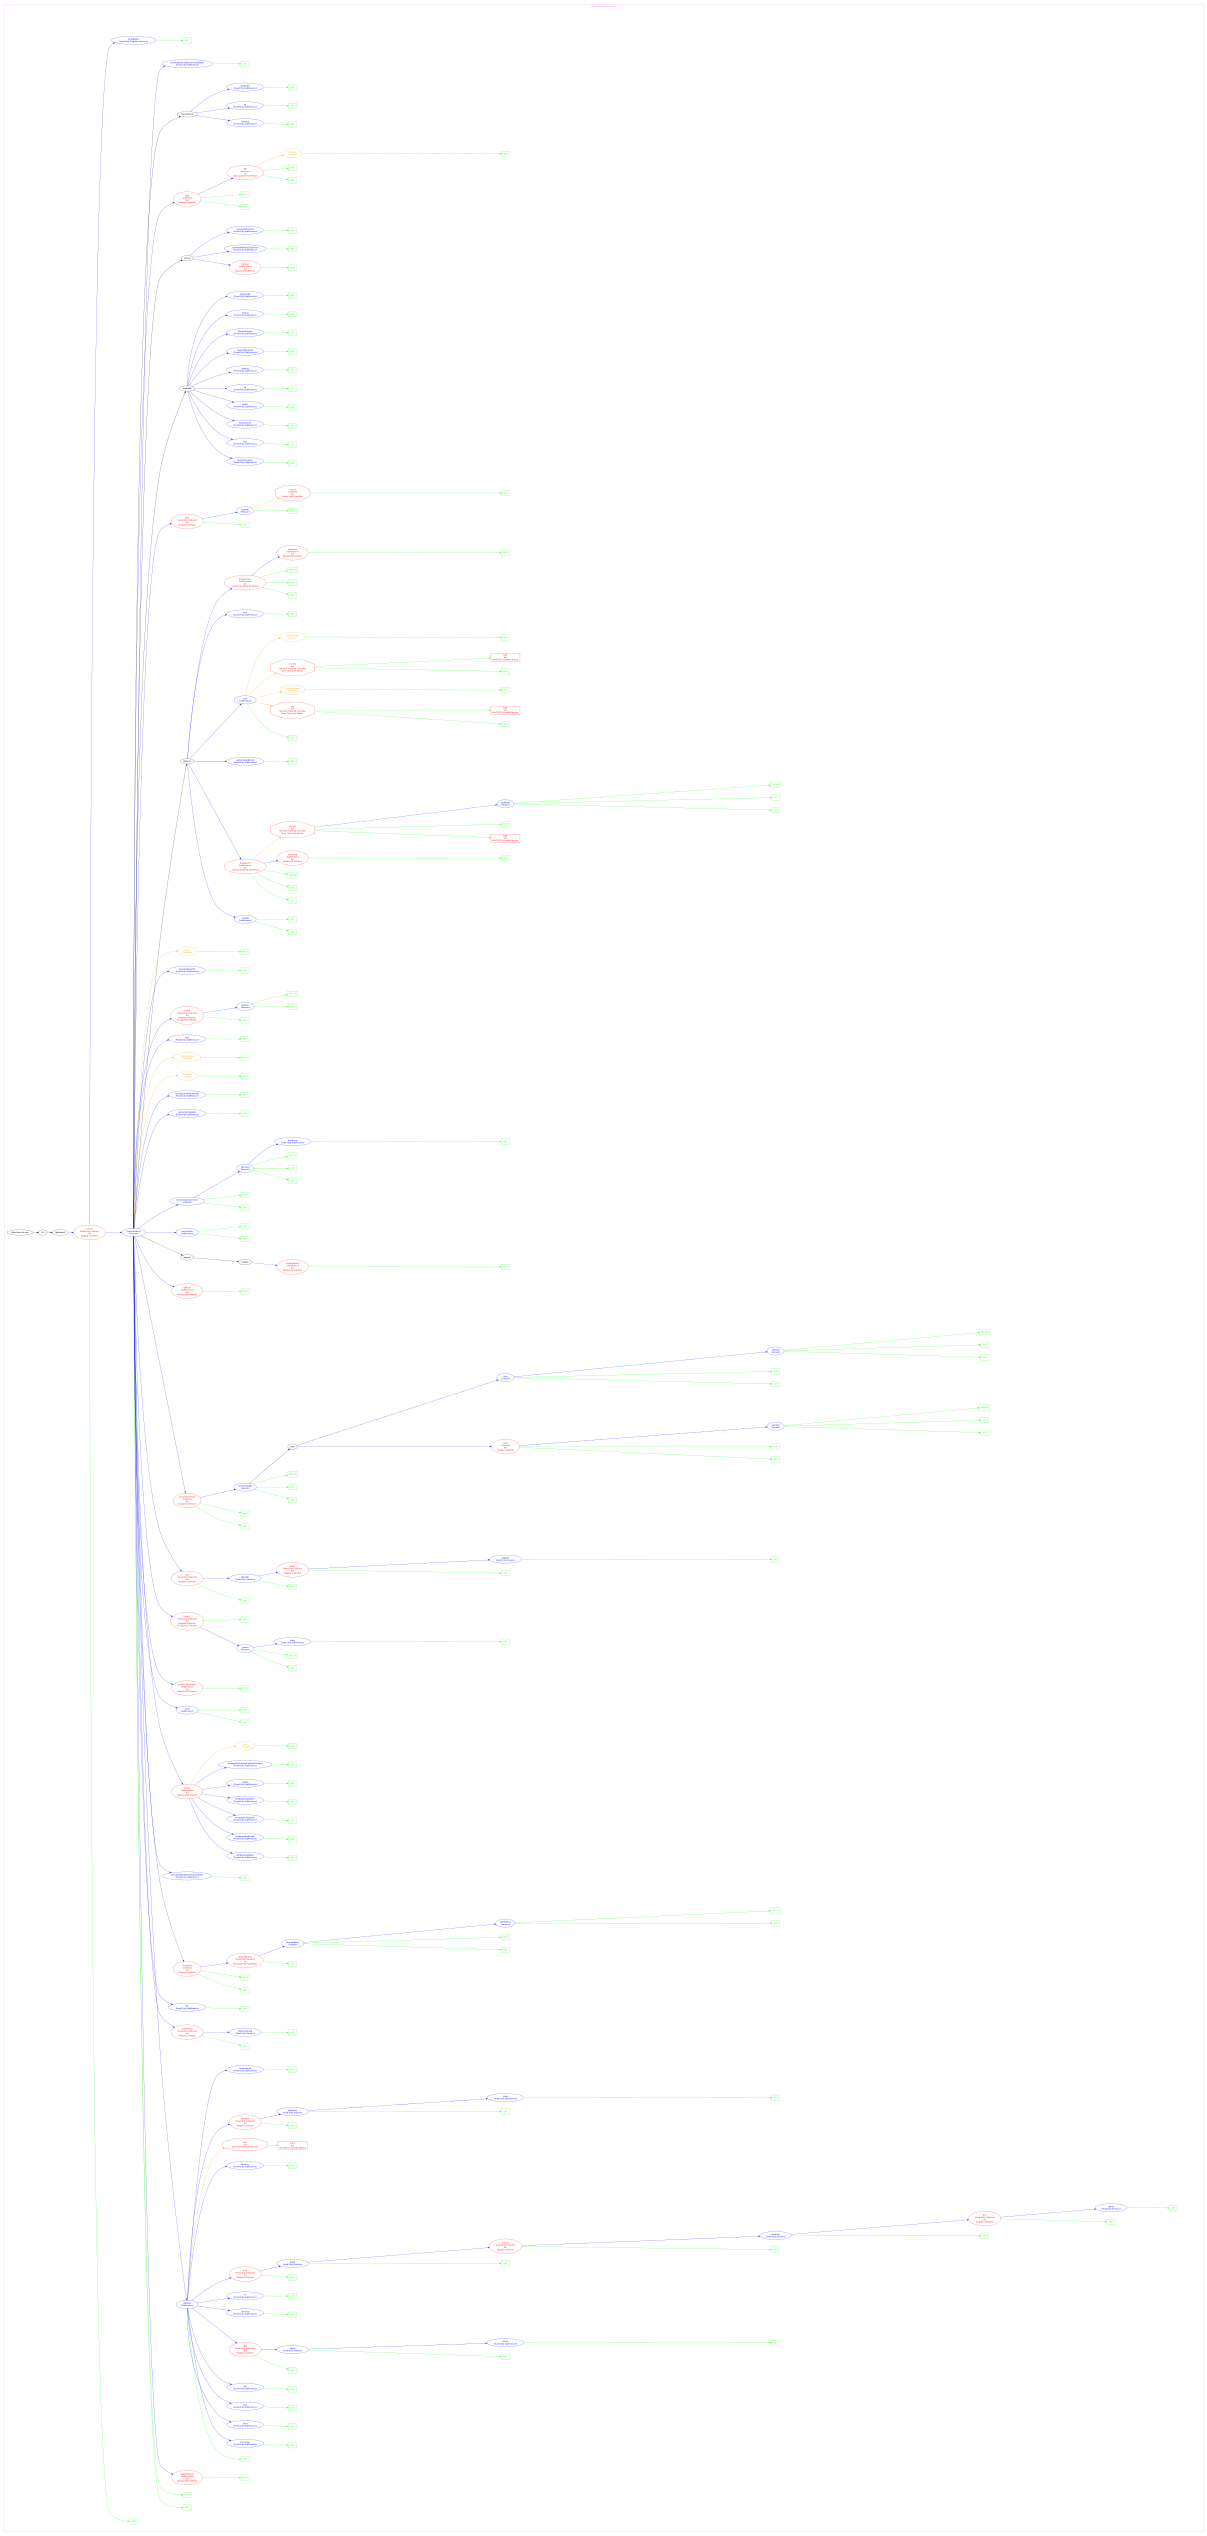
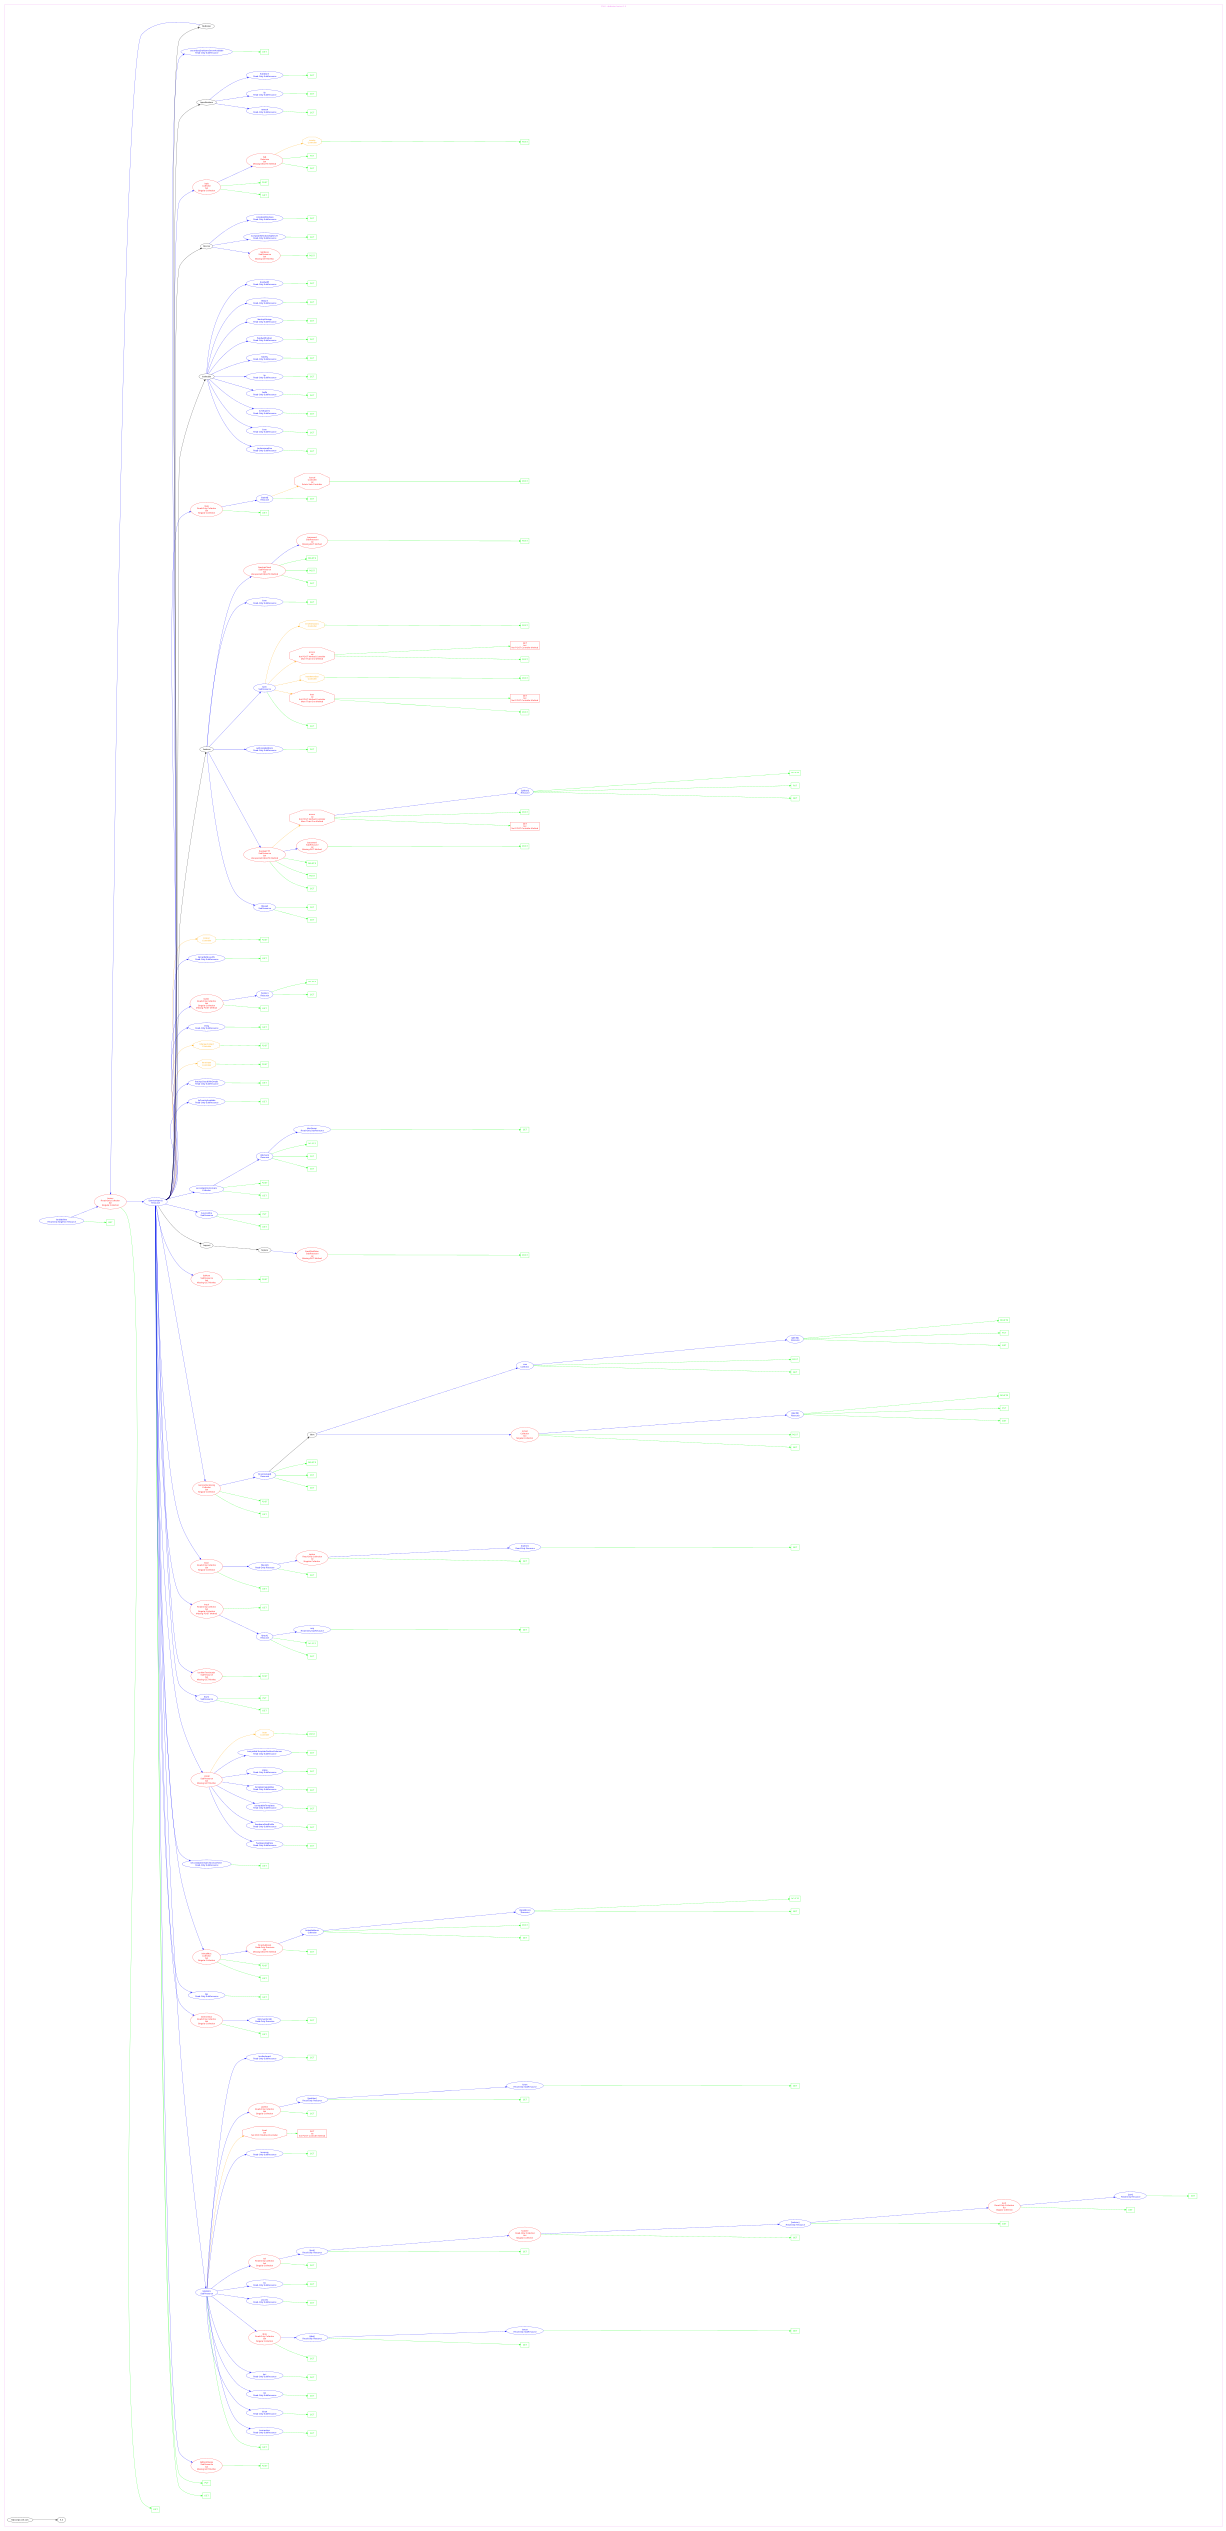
(92, 633) -> (84, 1212)
(49, 1232) -> (175, 609)
